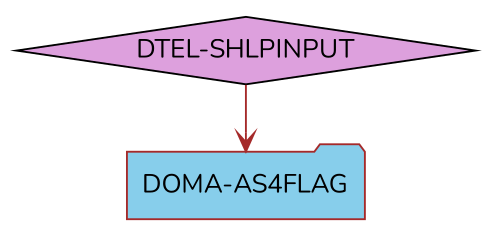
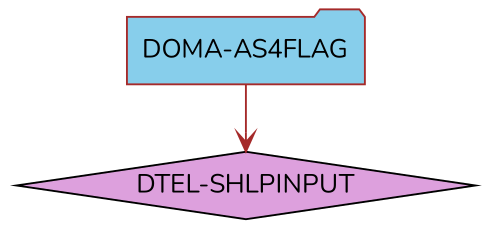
(246, 109) -> (246, 109)
